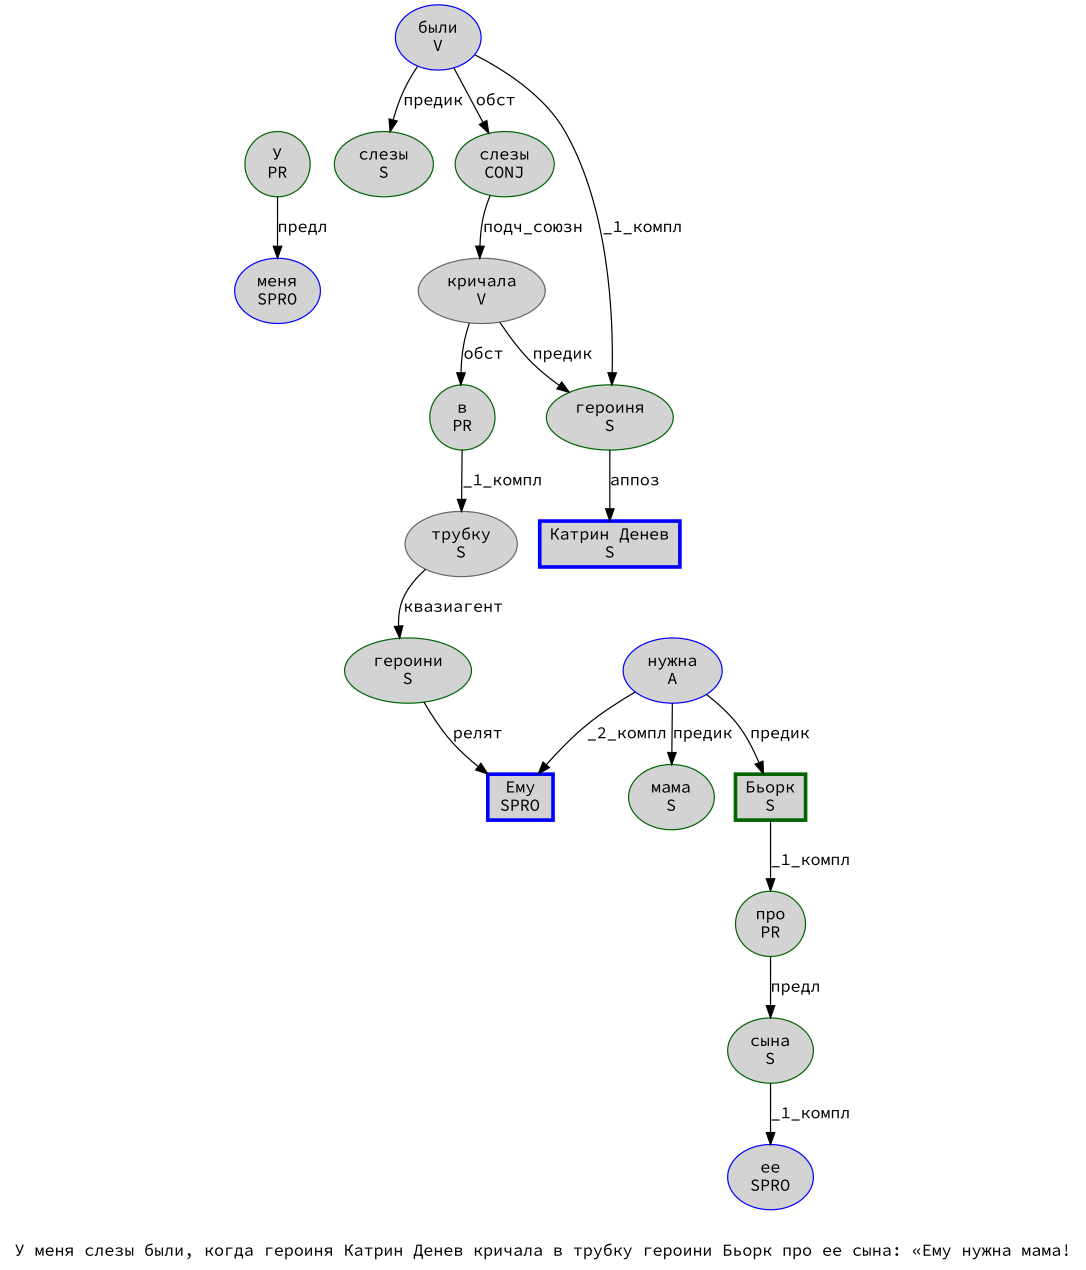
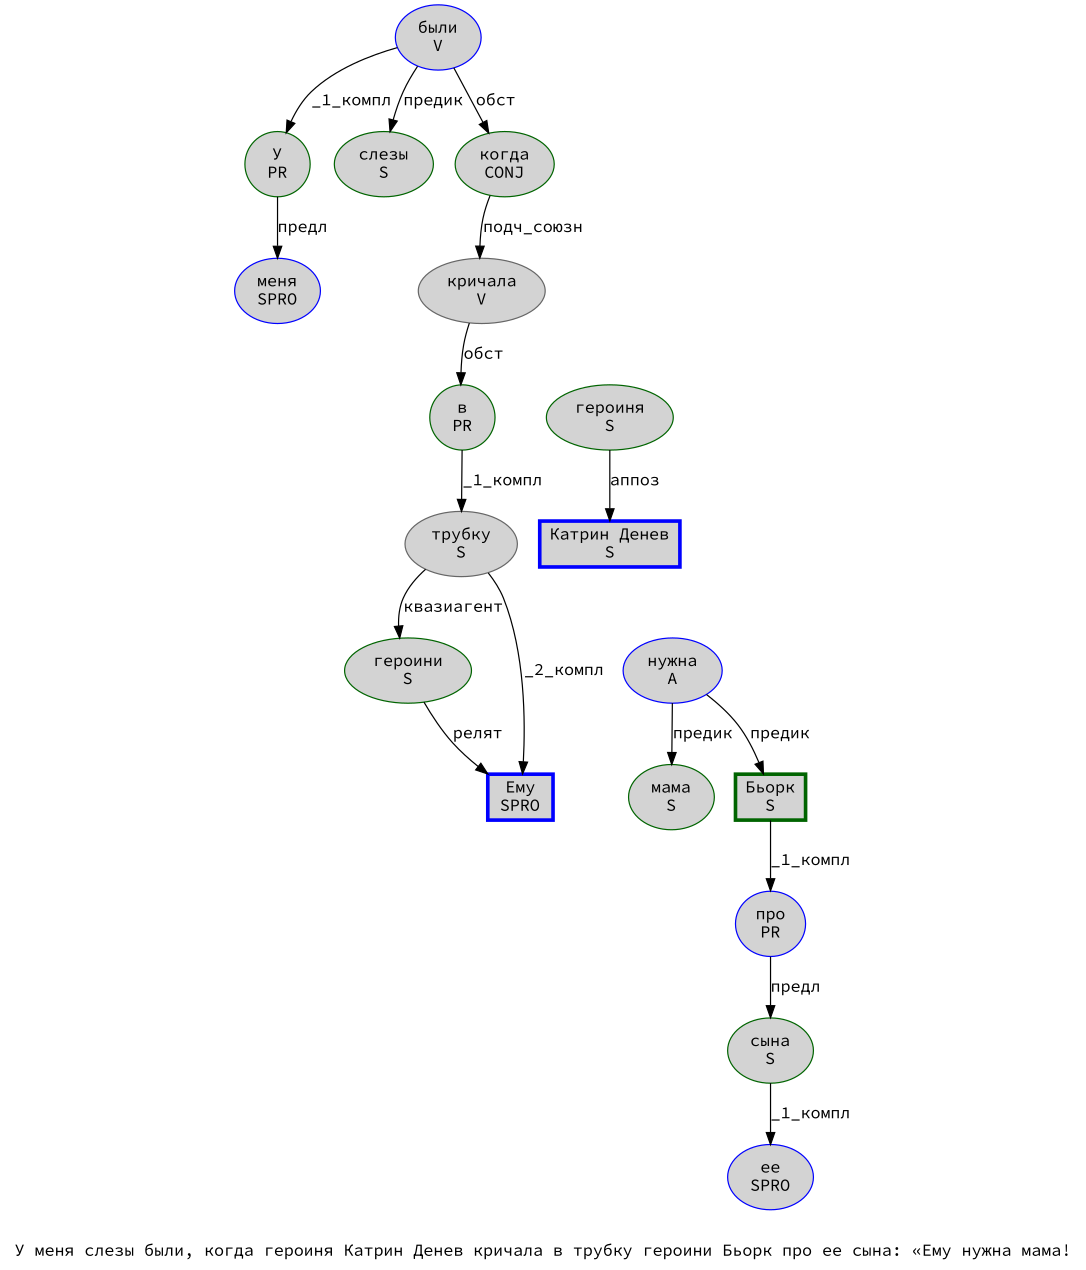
(505, 164) -> (505, 164)
(590, 191) -> (336, 73)
(526, 357) -> none
(587, 724) -> (520, 664)
(771, 924) -> (771, 924)
